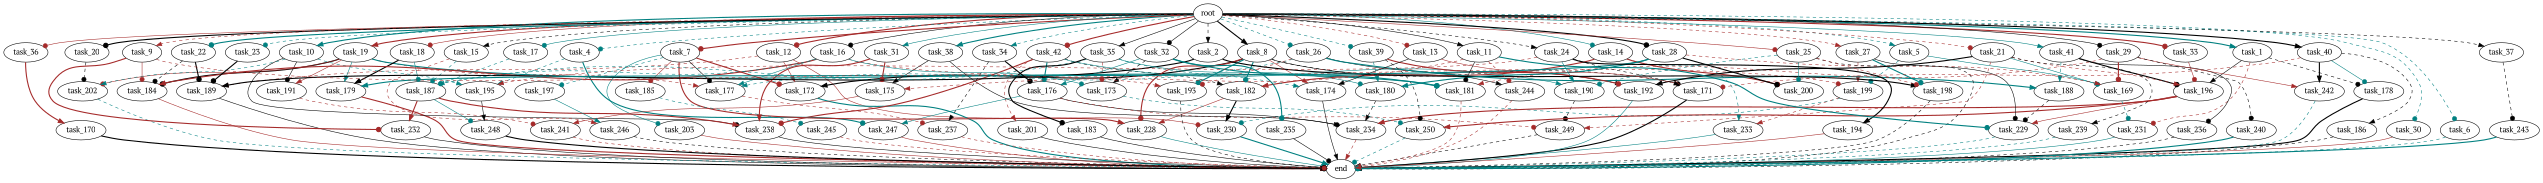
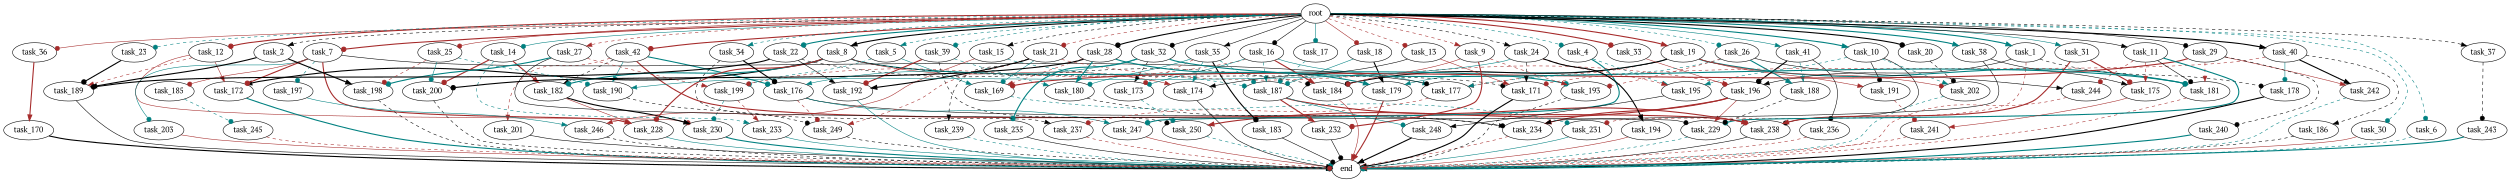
(1443, 74) -> (811, 68)
(388, 97) -> (835, 110)
(1864, 148) -> (668, 153)
(1768, 164) -> (1686, 152)
